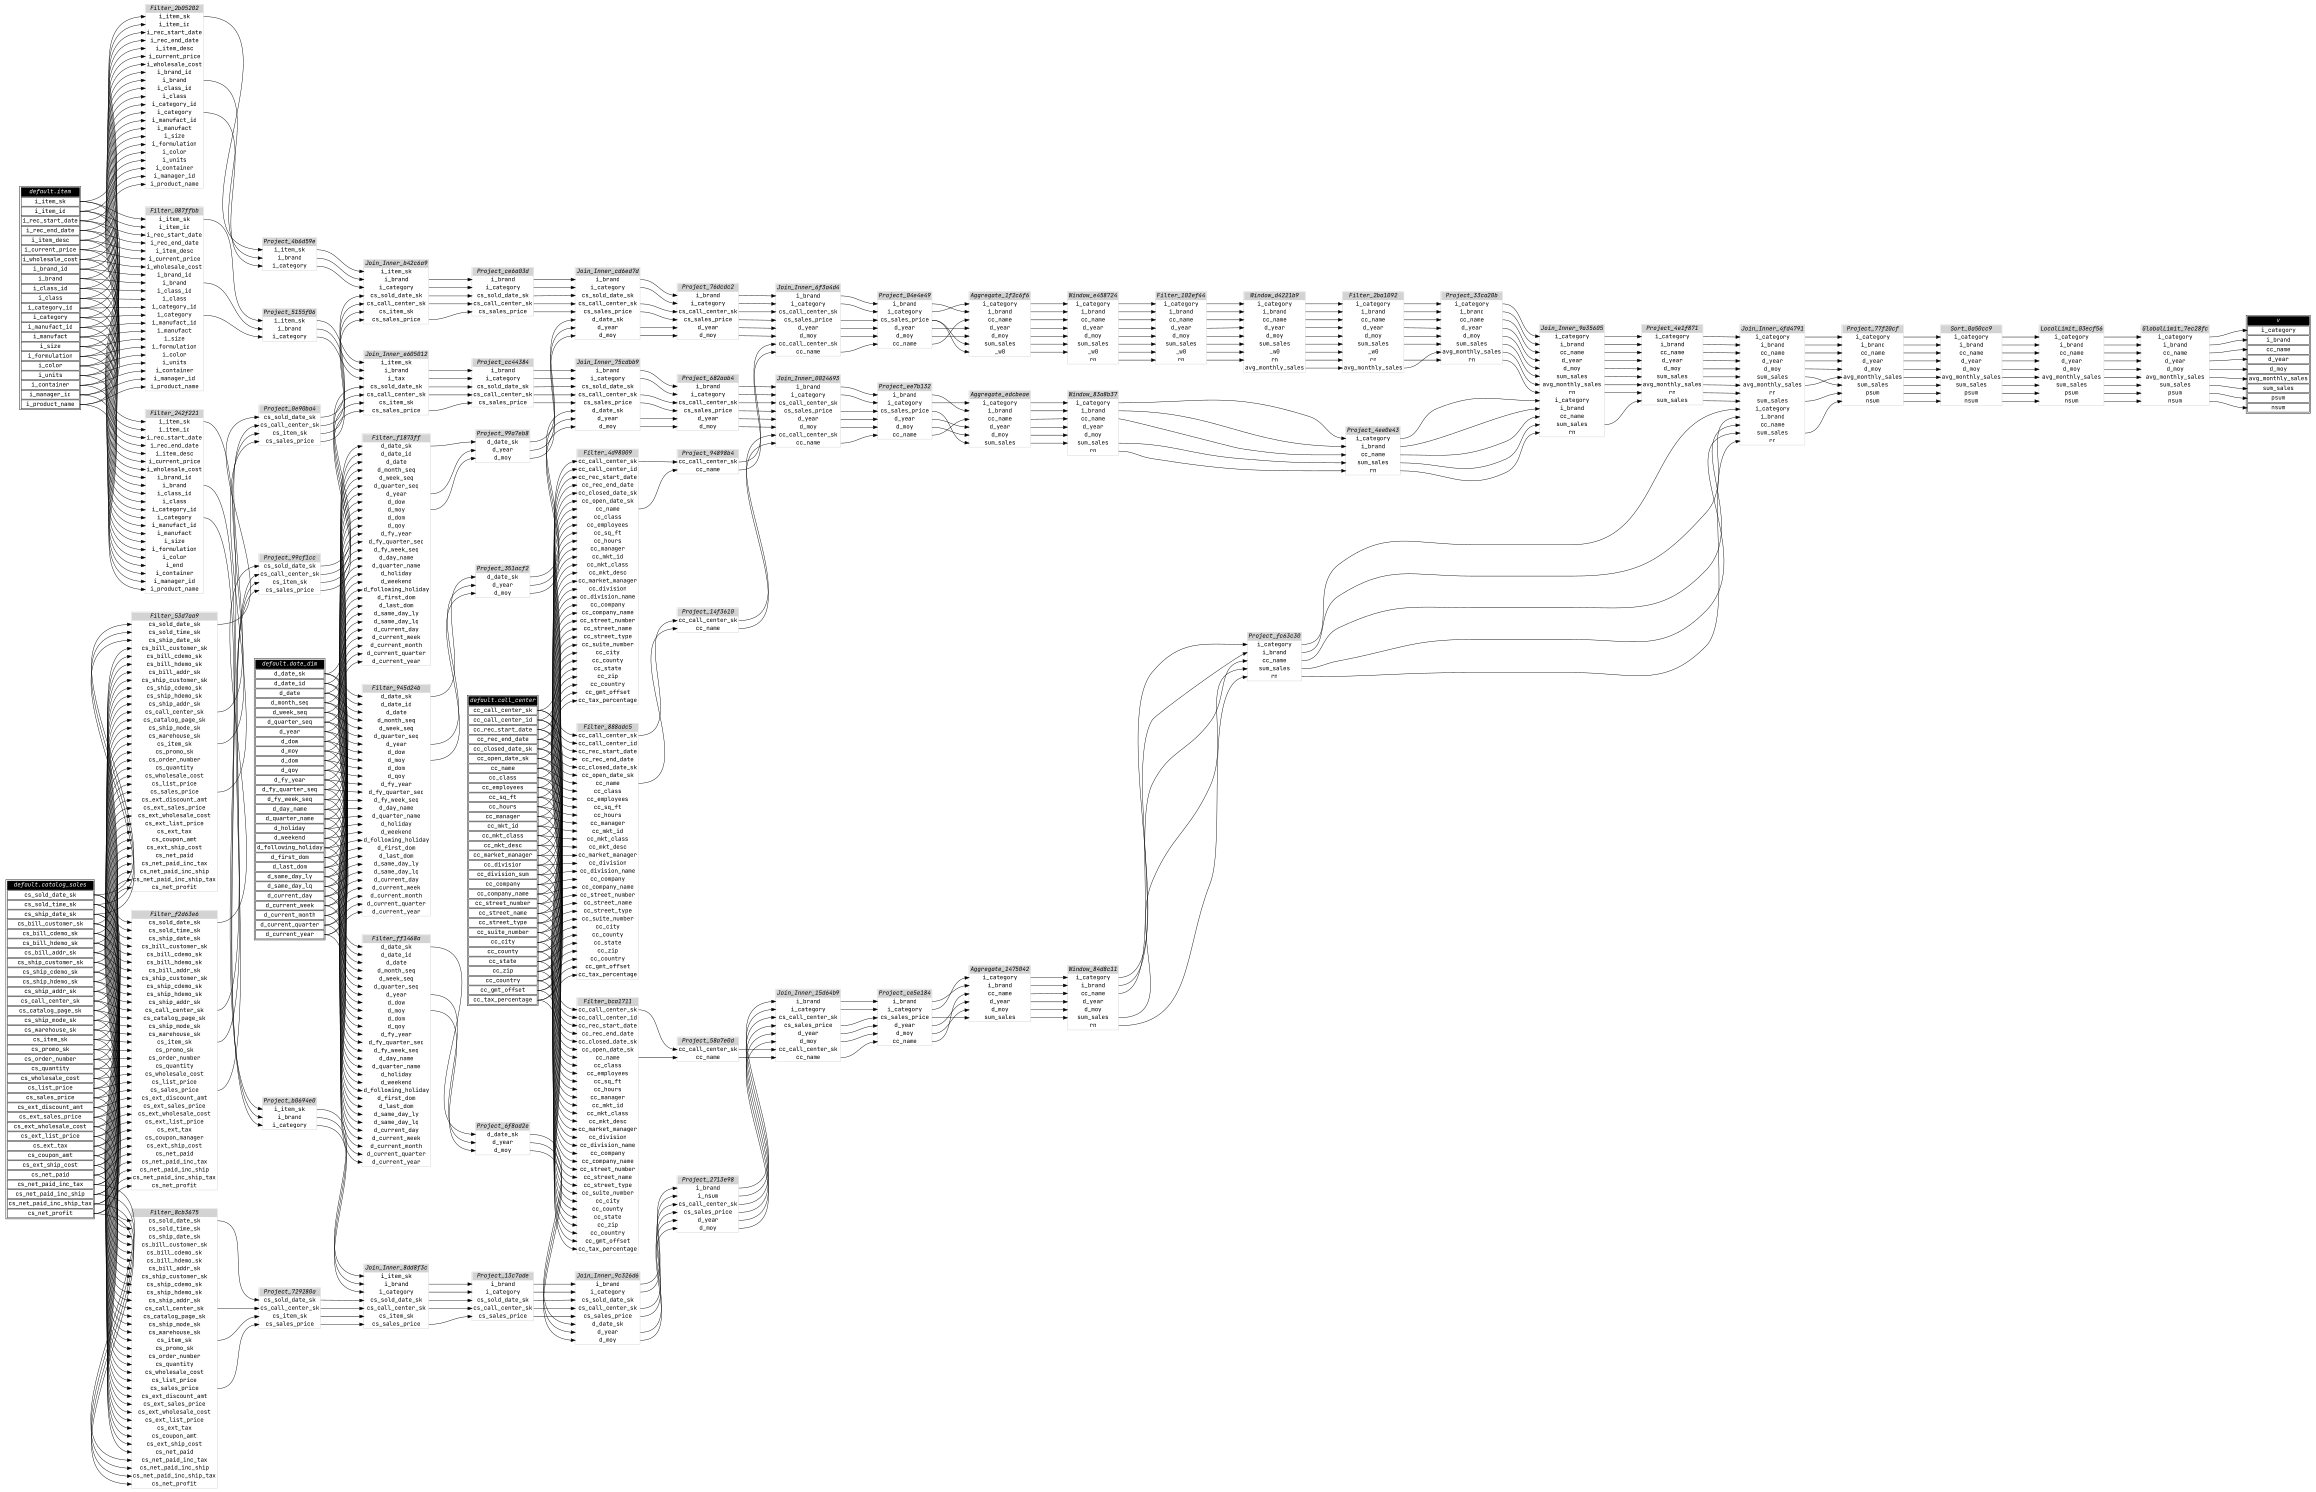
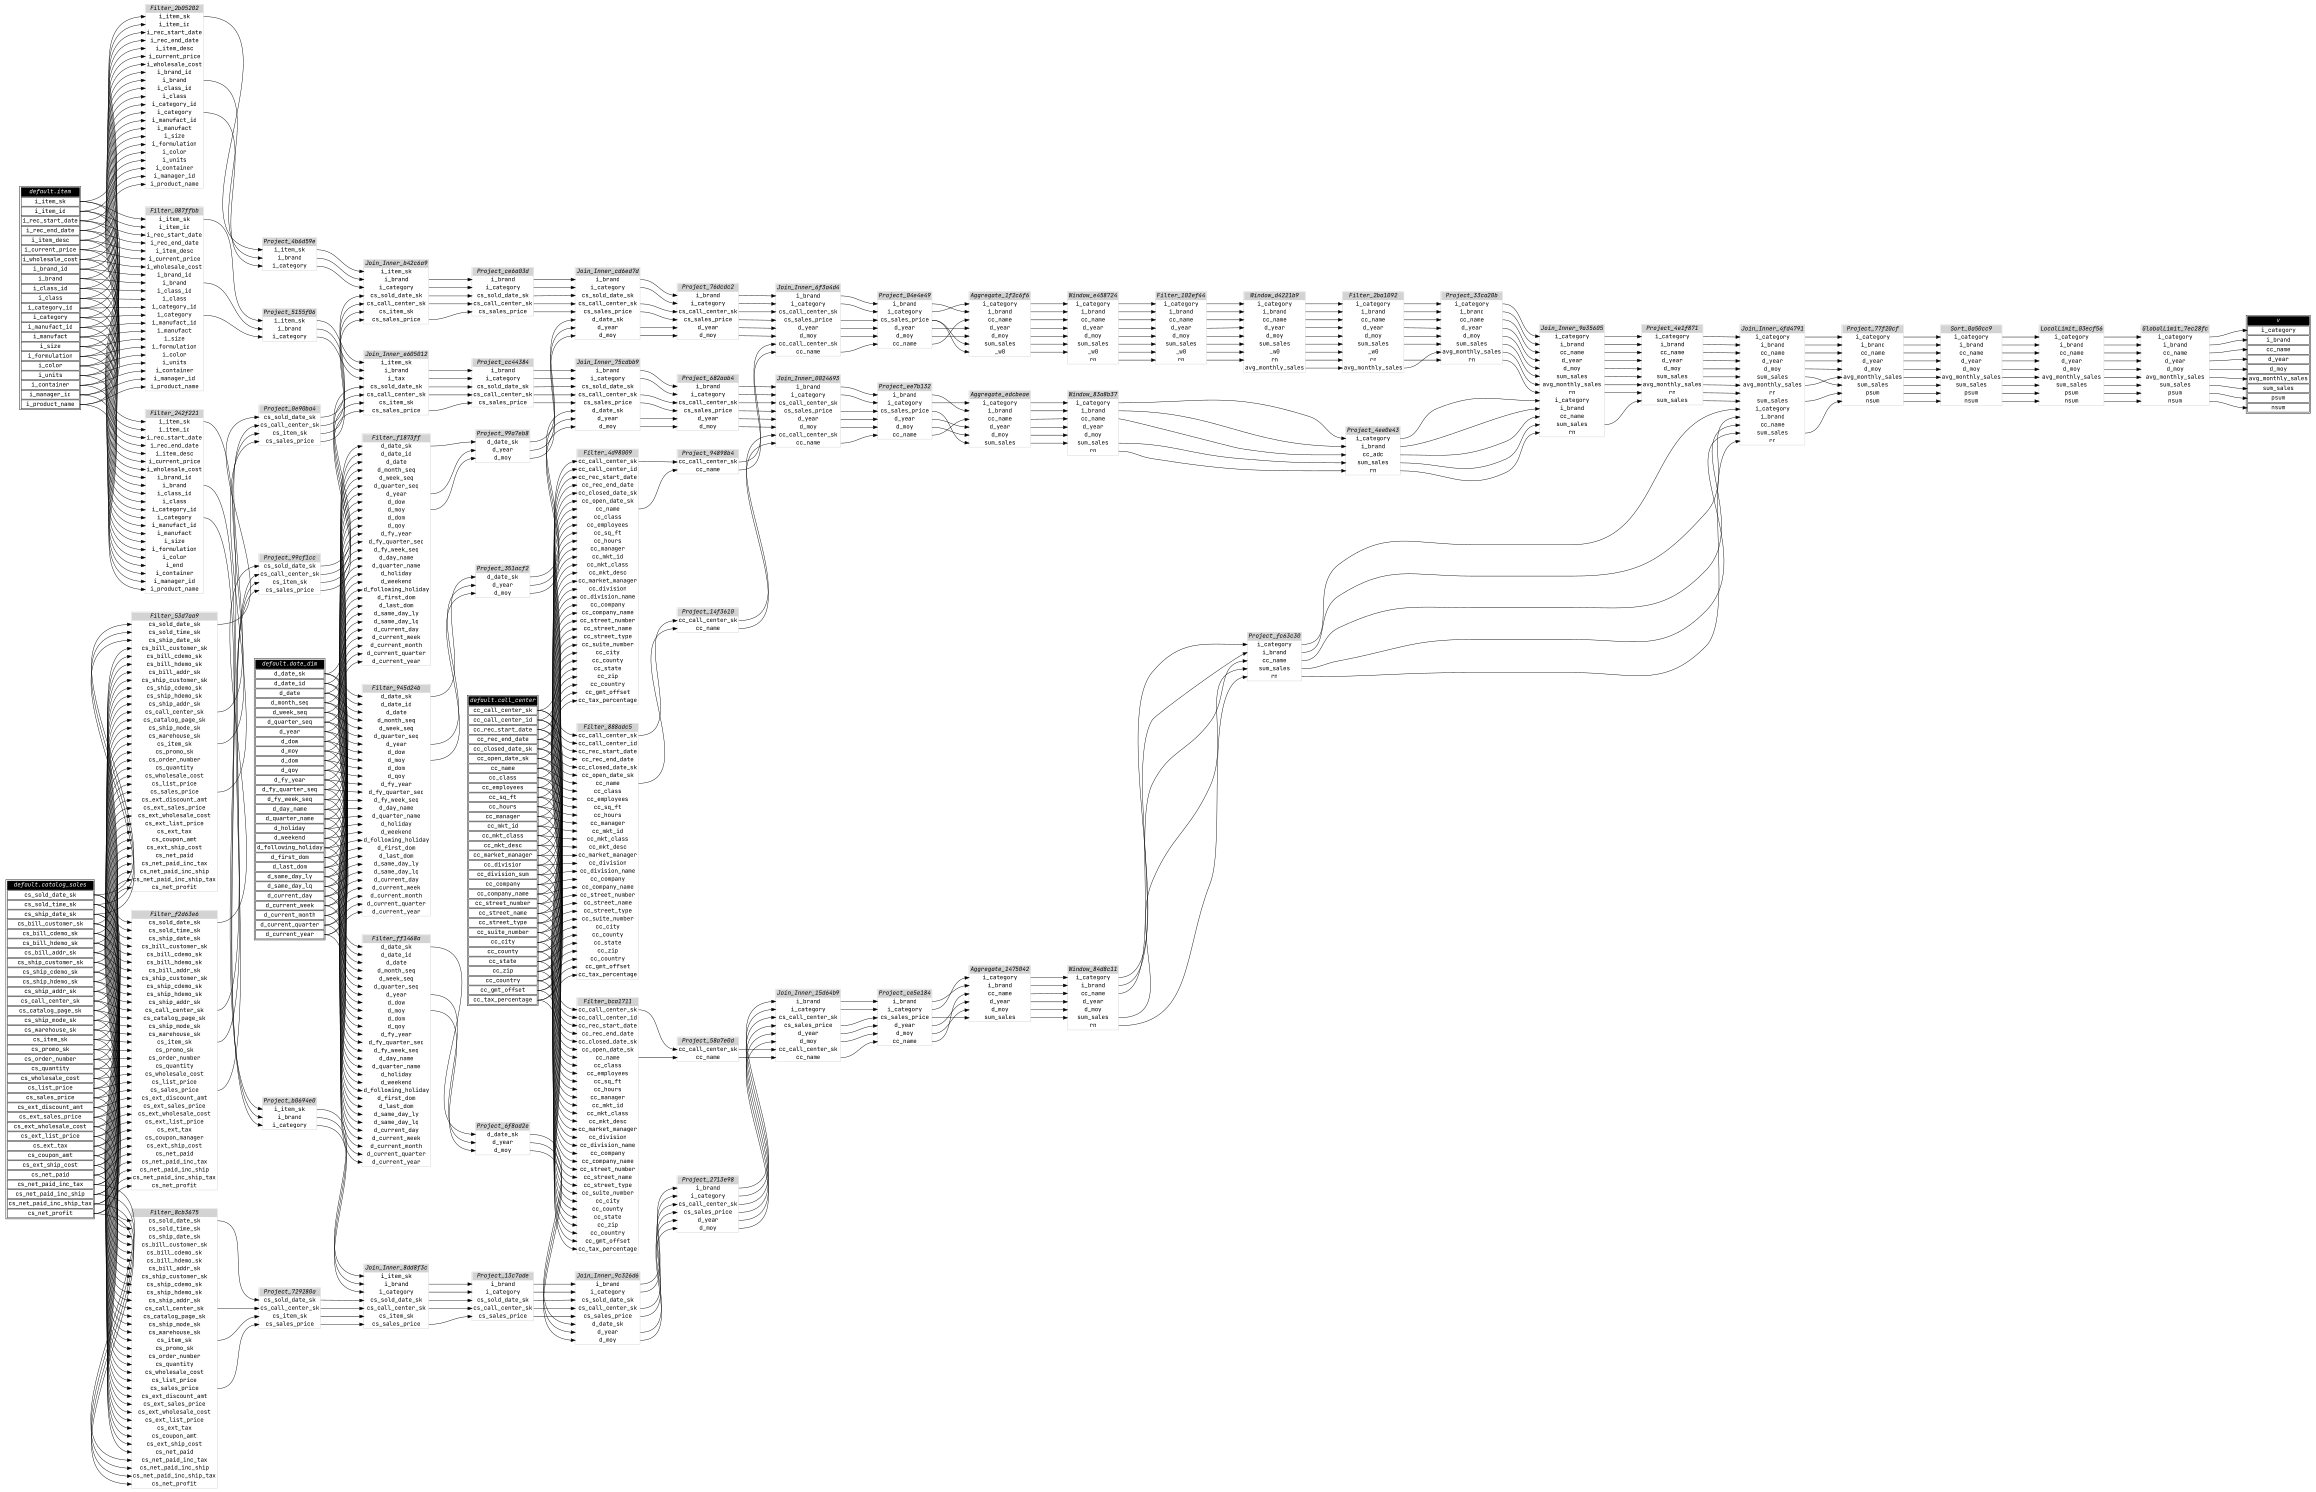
(1373, 454) -> (1373, 454)
(708, 1196) -> (708, 1196)
